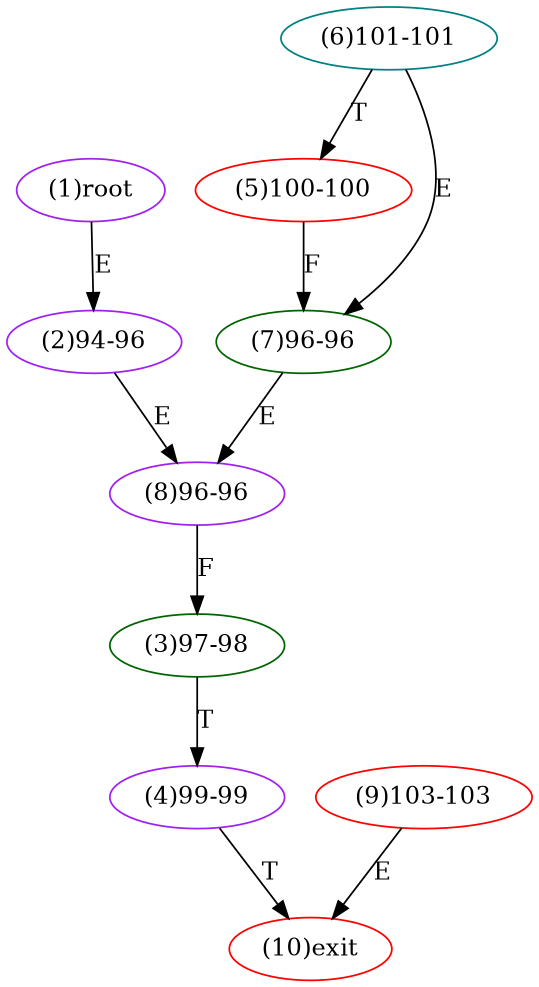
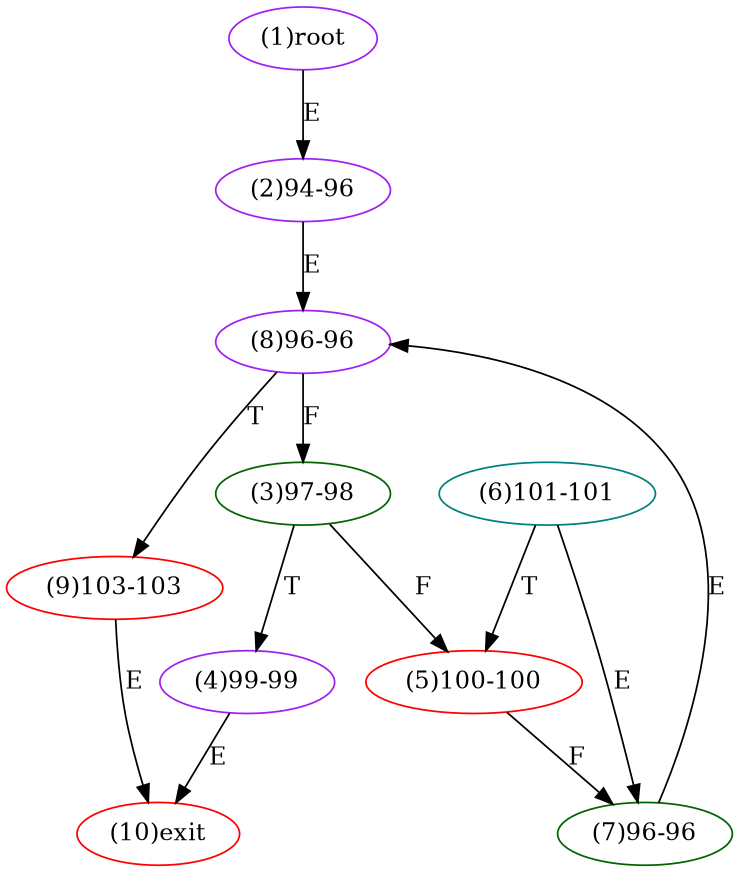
none -> (206, 454)
none -> (383, 581)
(270, 873) -> (218, 758)
